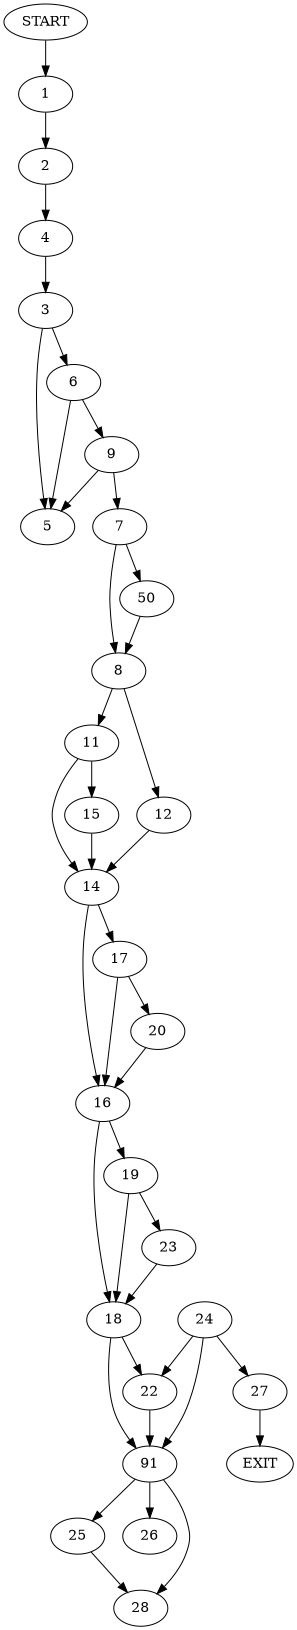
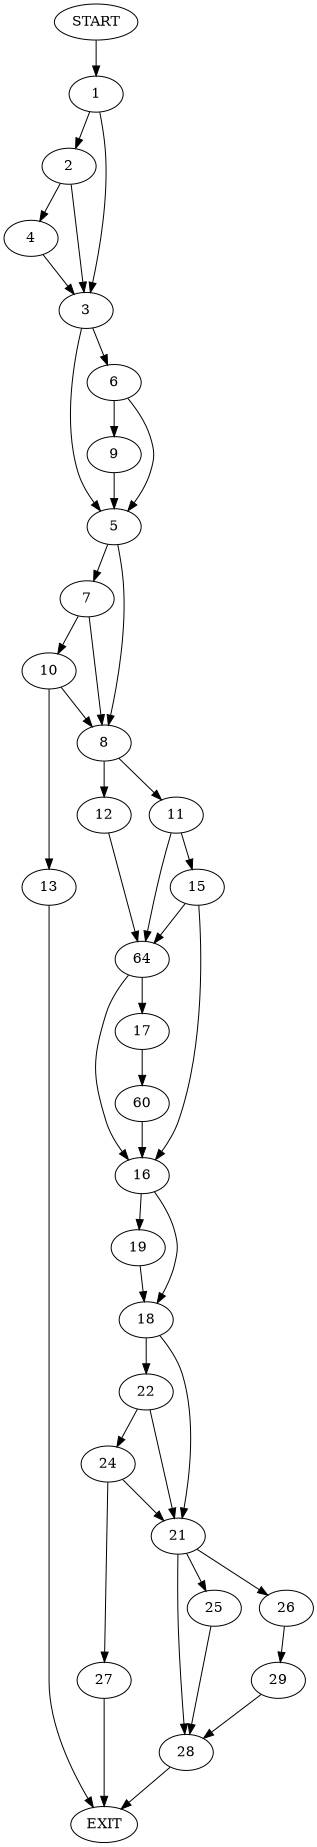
none -> (105, 198)
none -> (77, 233)
(115, 486) -> (103, 558)
(147, 599) -> (49, 671)
none -> (123, 630)
none -> (49, 887)
(92, 887) -> (142, 959)
(112, 1026) -> (197, 1031)
(158, 1031) -> (142, 1104)
(169, 1248) -> none
(180, 1352) -> (130, 1423)
(150, 1464) -> (178, 1536)
none -> (278, 1680)
none -> (150, 1785)
